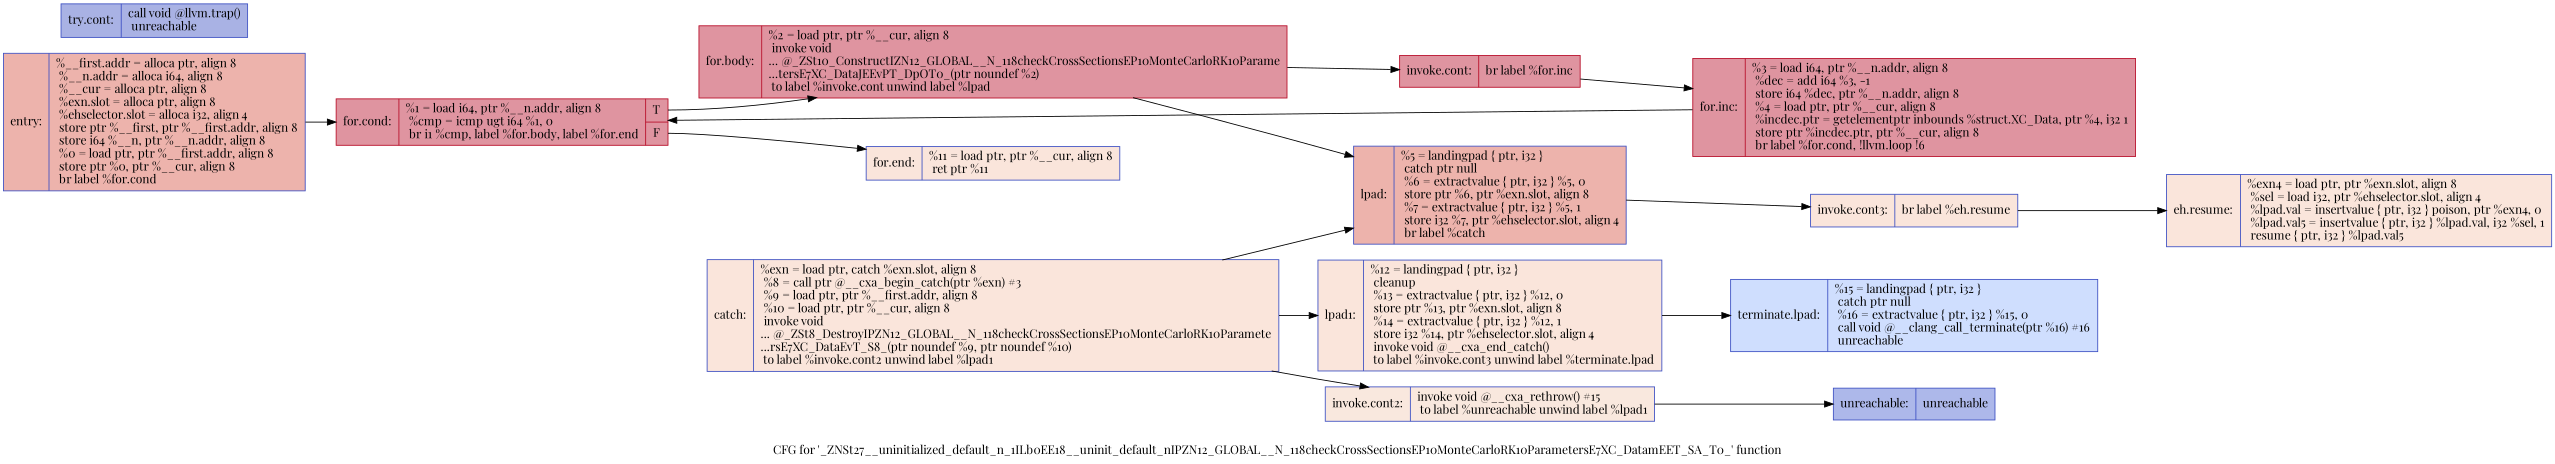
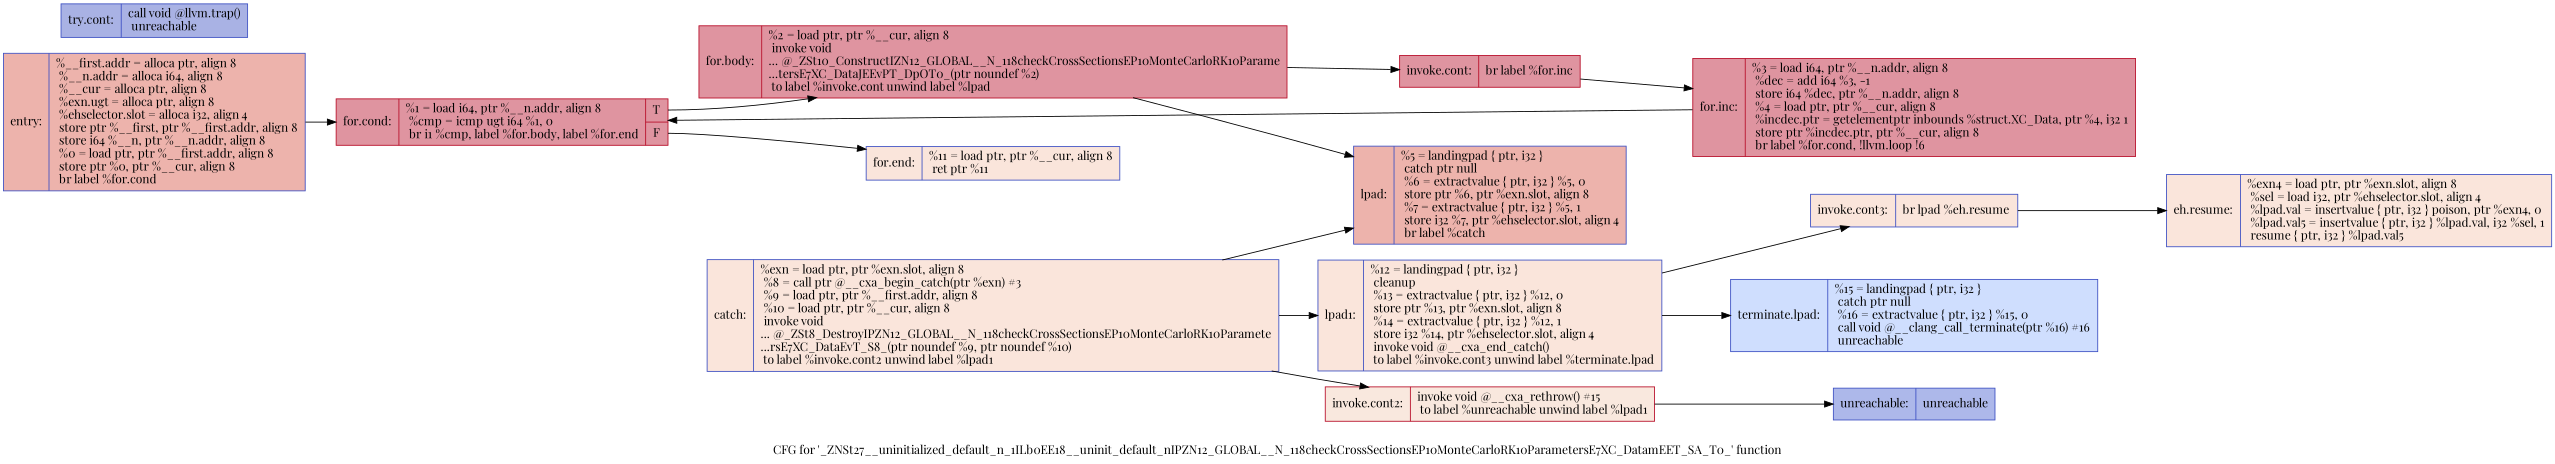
(136, 102) -> (135, 102)
(1714, 203) -> (1751, 251)
(1956, 210) -> (1956, 210)
(869, 270) -> (863, 270)
(1490, 404) -> (1490, 404)
